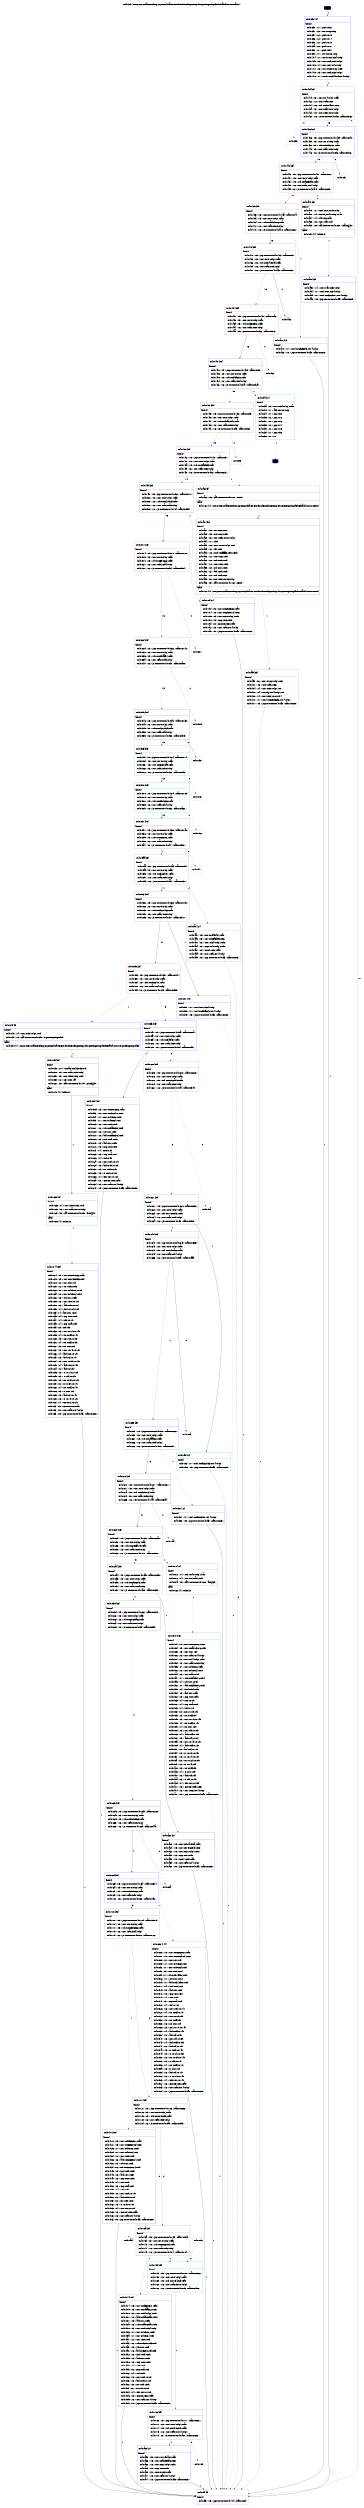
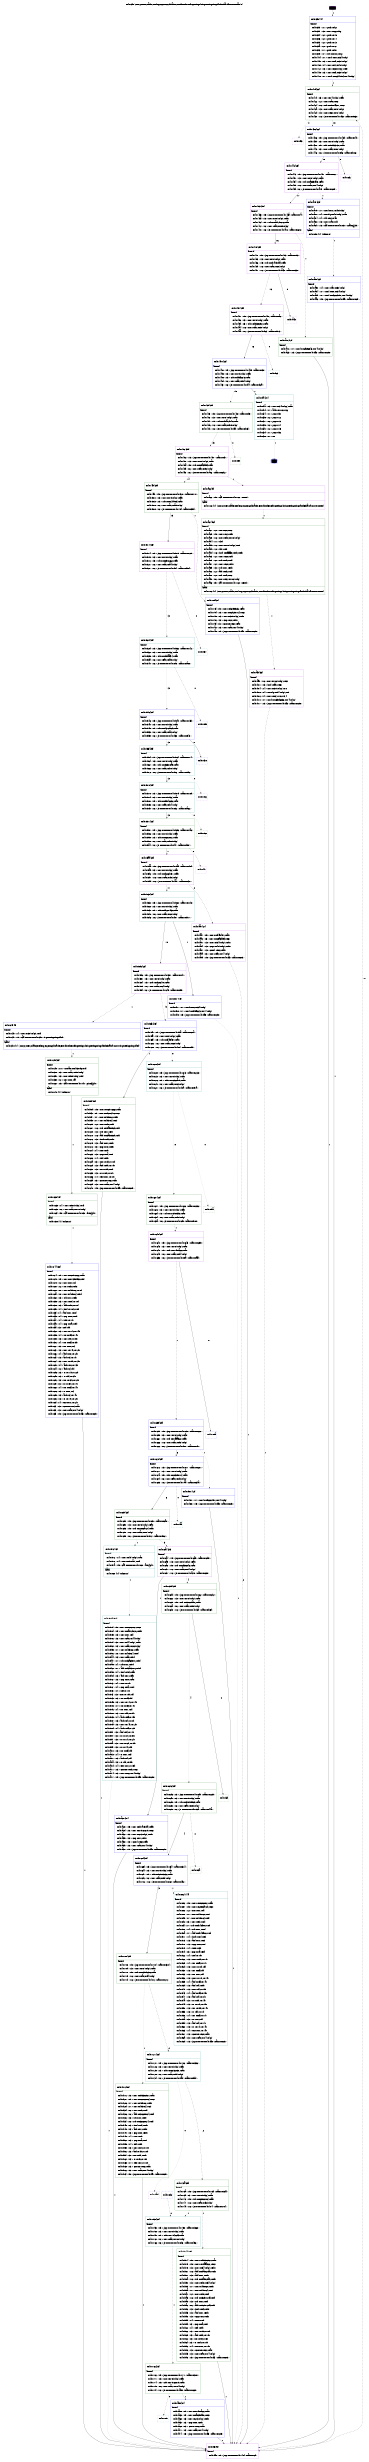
(203, 1462) -> none
none -> (224, 1798)
(205, 2291) -> none
